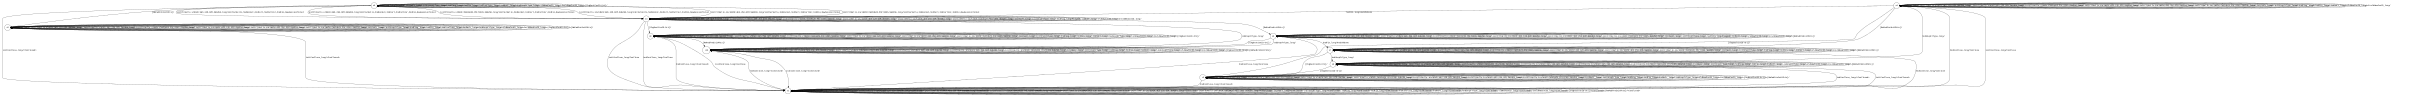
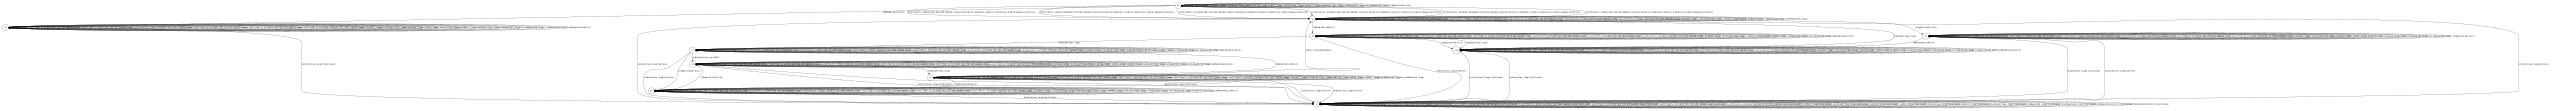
(1336, 43) -> (1070, 43)
(1343, 58) -> (707, 58)
(1726, 60) -> (813, 65)
(179, 85) -> none
